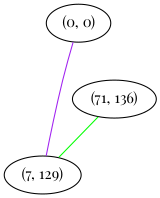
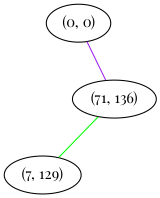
(58, 99) -> (96, 61)
